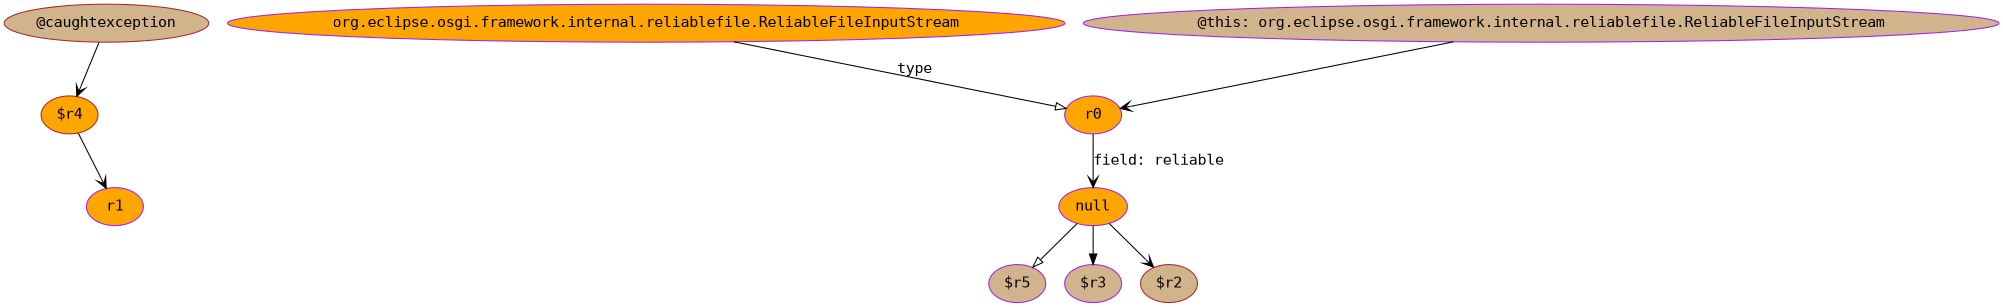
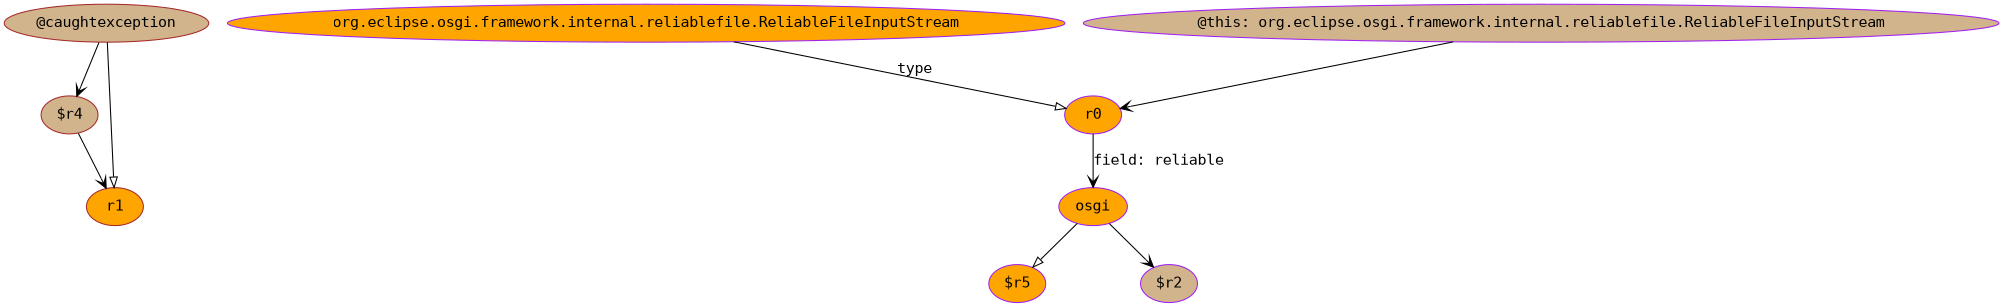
none -> (110, 110)
(70, 115) -> (70, 115)
(115, 207) -> (115, 207)
(1093, 207) -> (1093, 207)
(1017, 284) -> (1017, 284)
(1093, 284) -> none
(1169, 284) -> (1169, 284)
